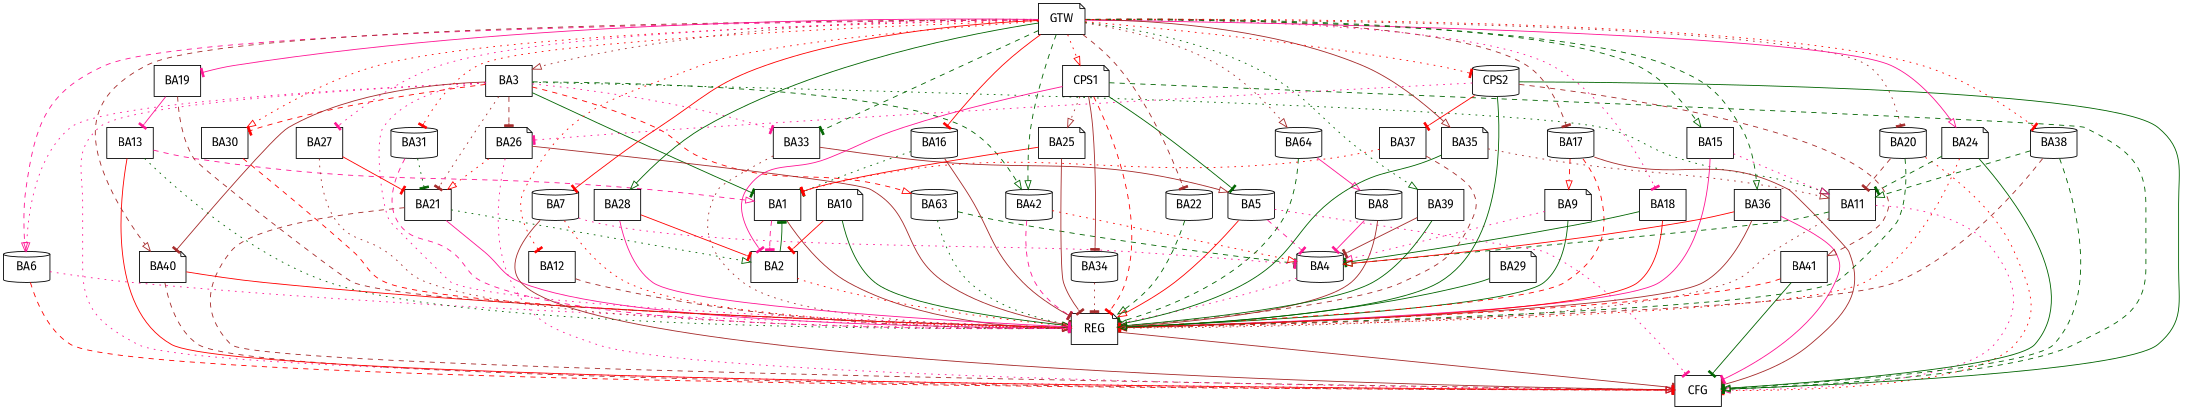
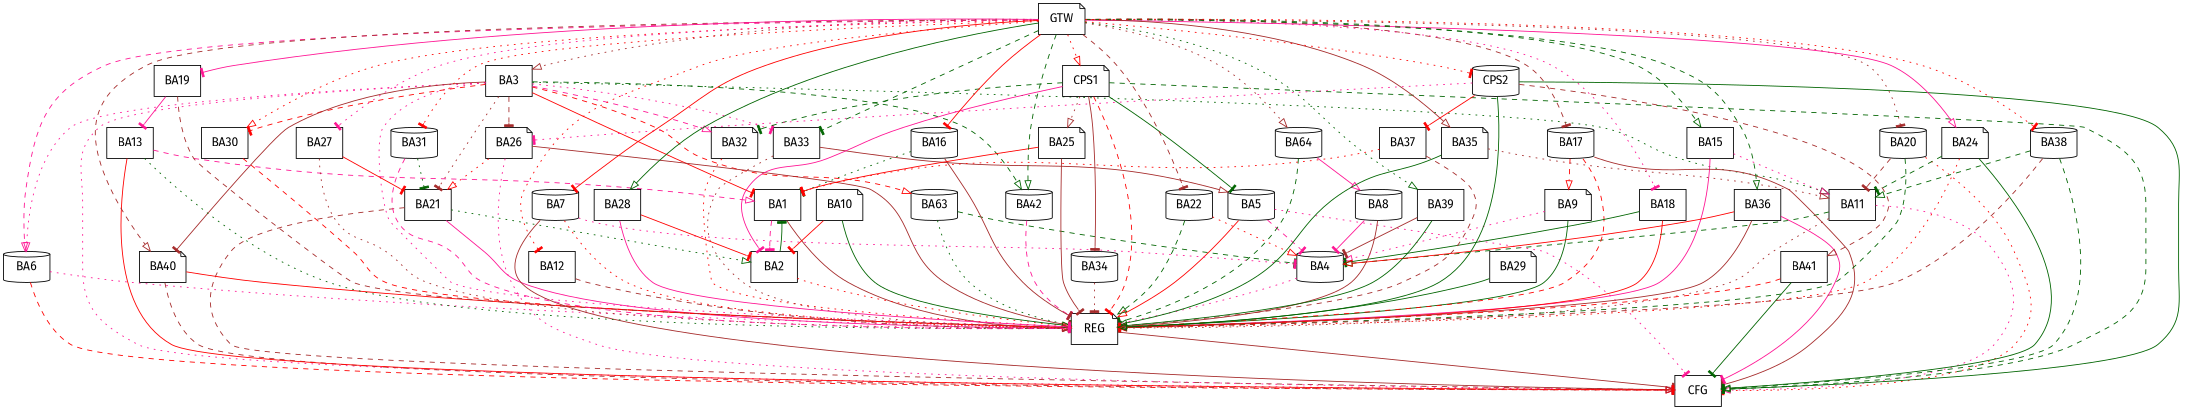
none -> (735, 143)
(646, 145) -> (646, 145)
(1170, 235) -> (1251, 234)
